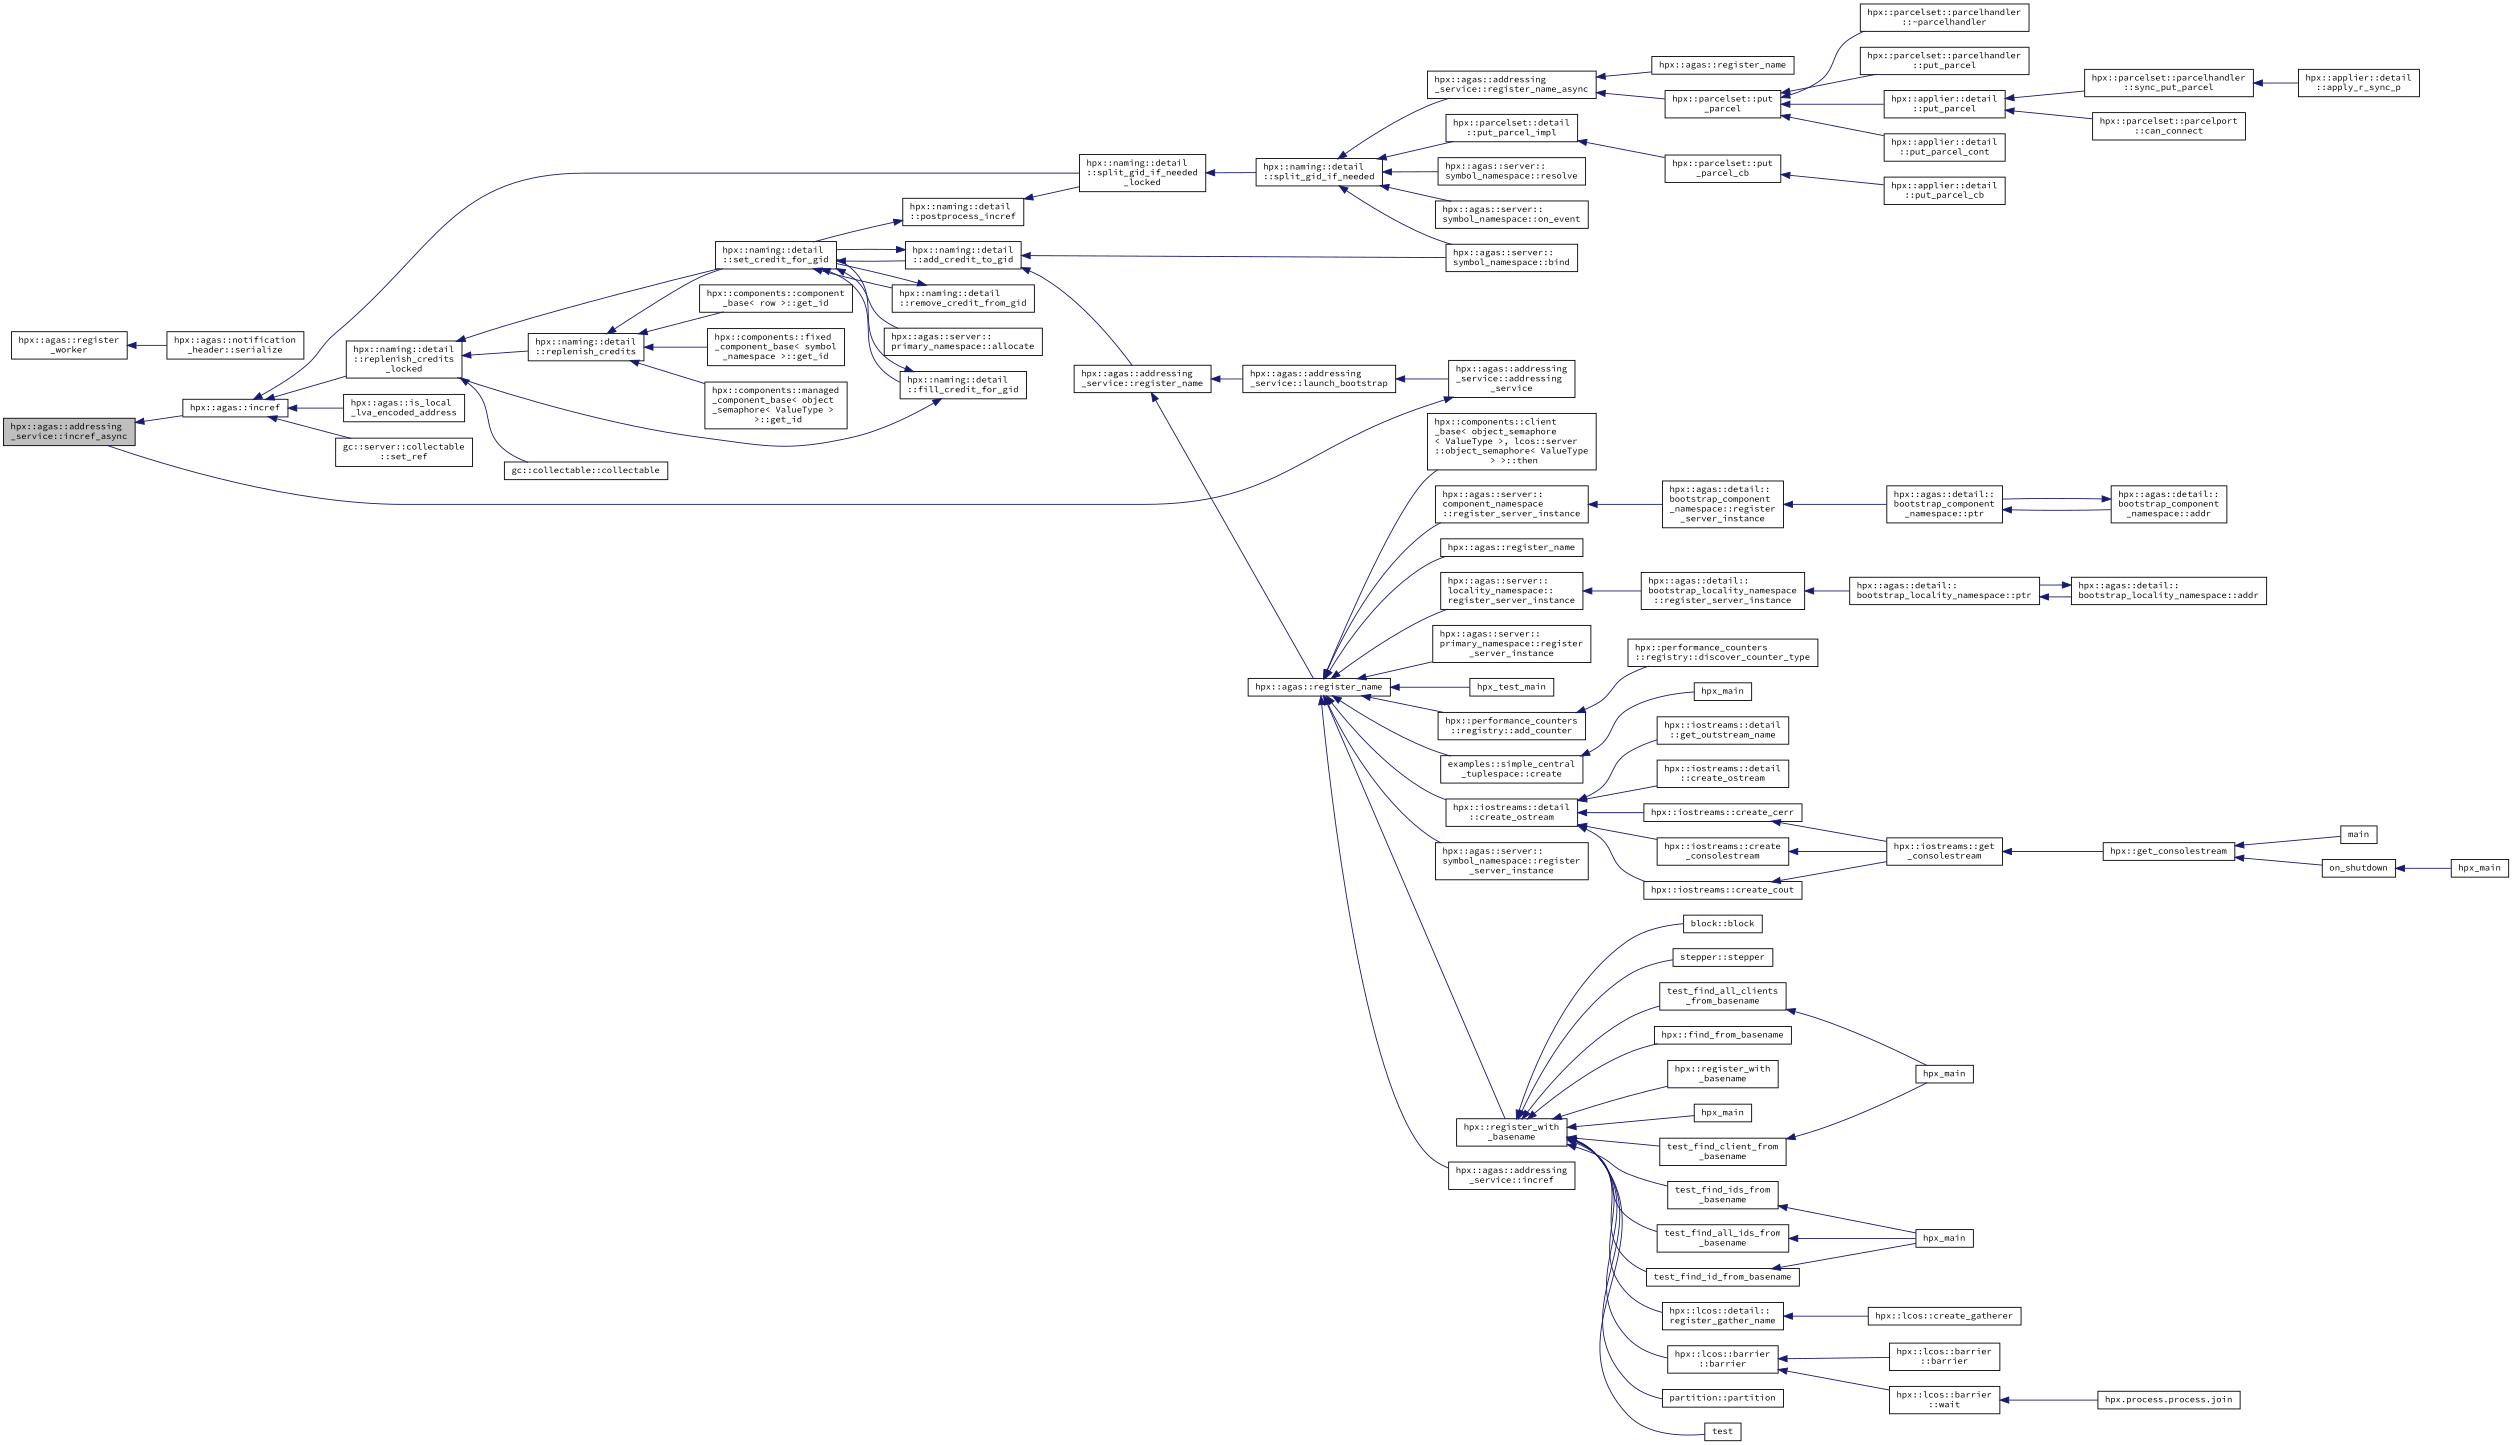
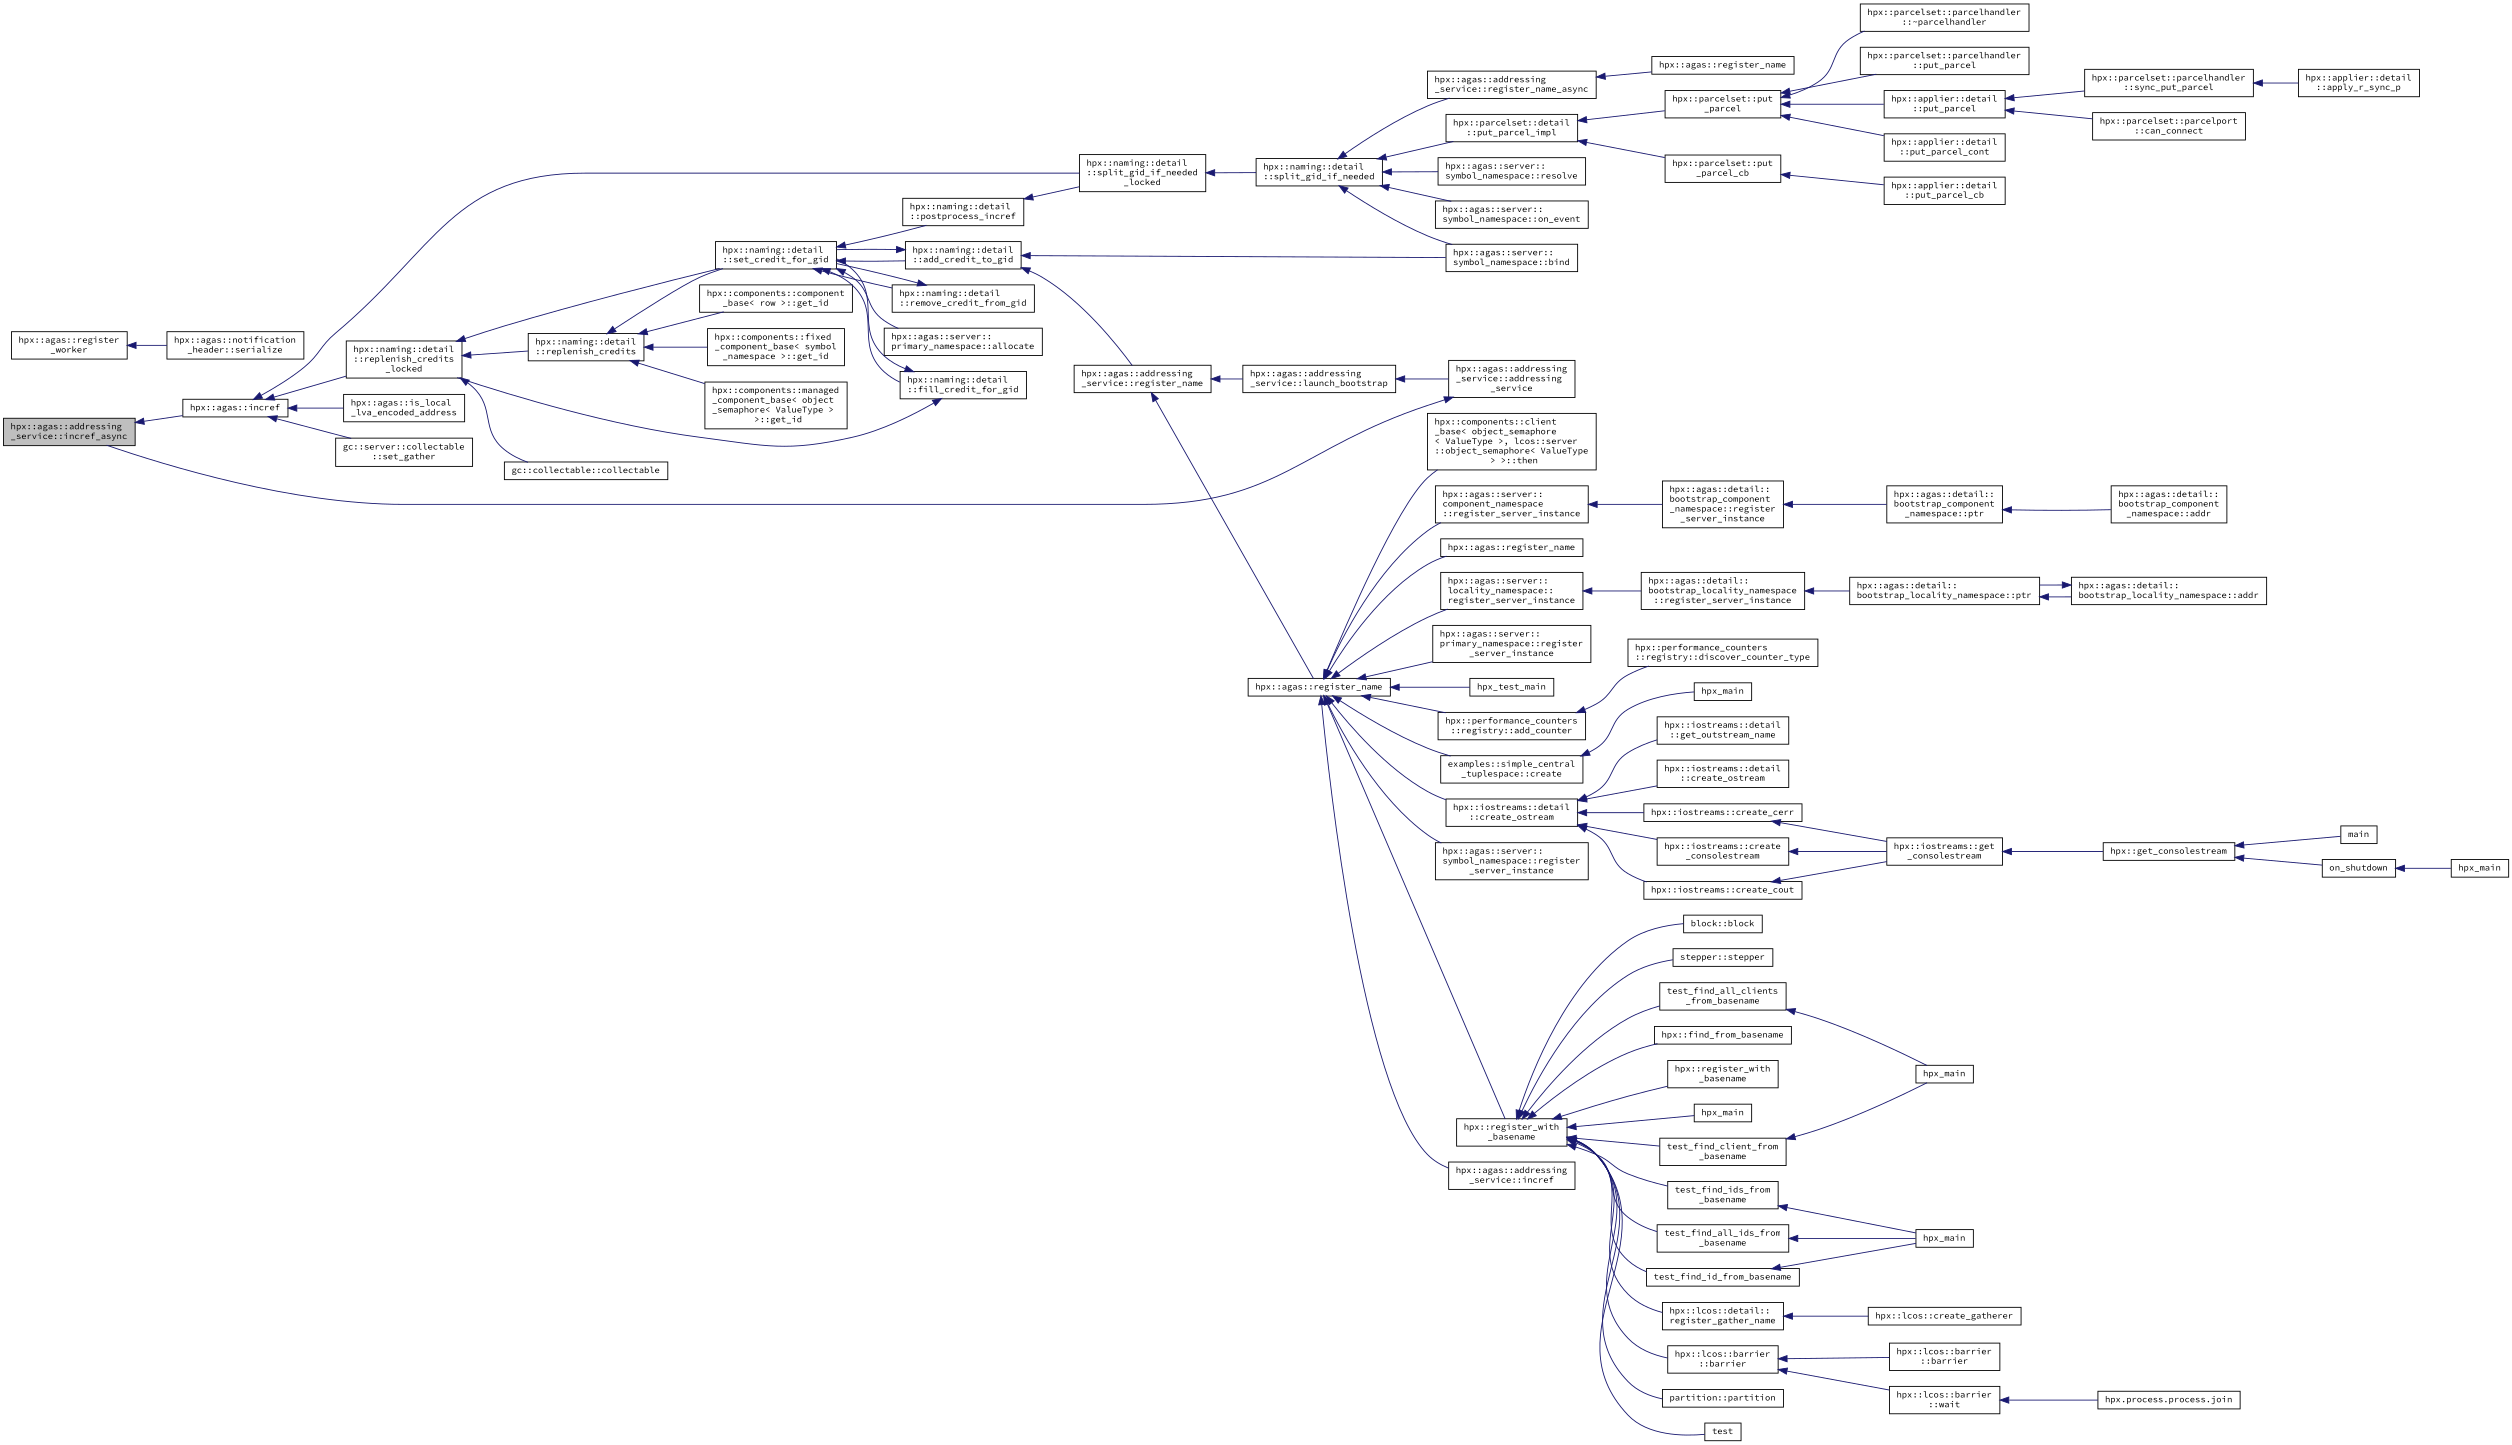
(1635, 96) -> (1626, 115)
(853, 232) -> (886, 236)
(404, 452) -> (404, 452)
(2052, 498) -> none
